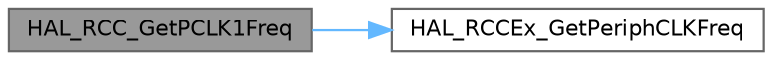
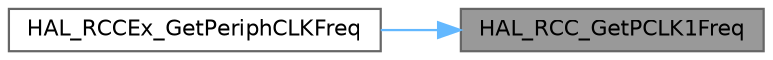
(341, 30) -> (409, 30)
